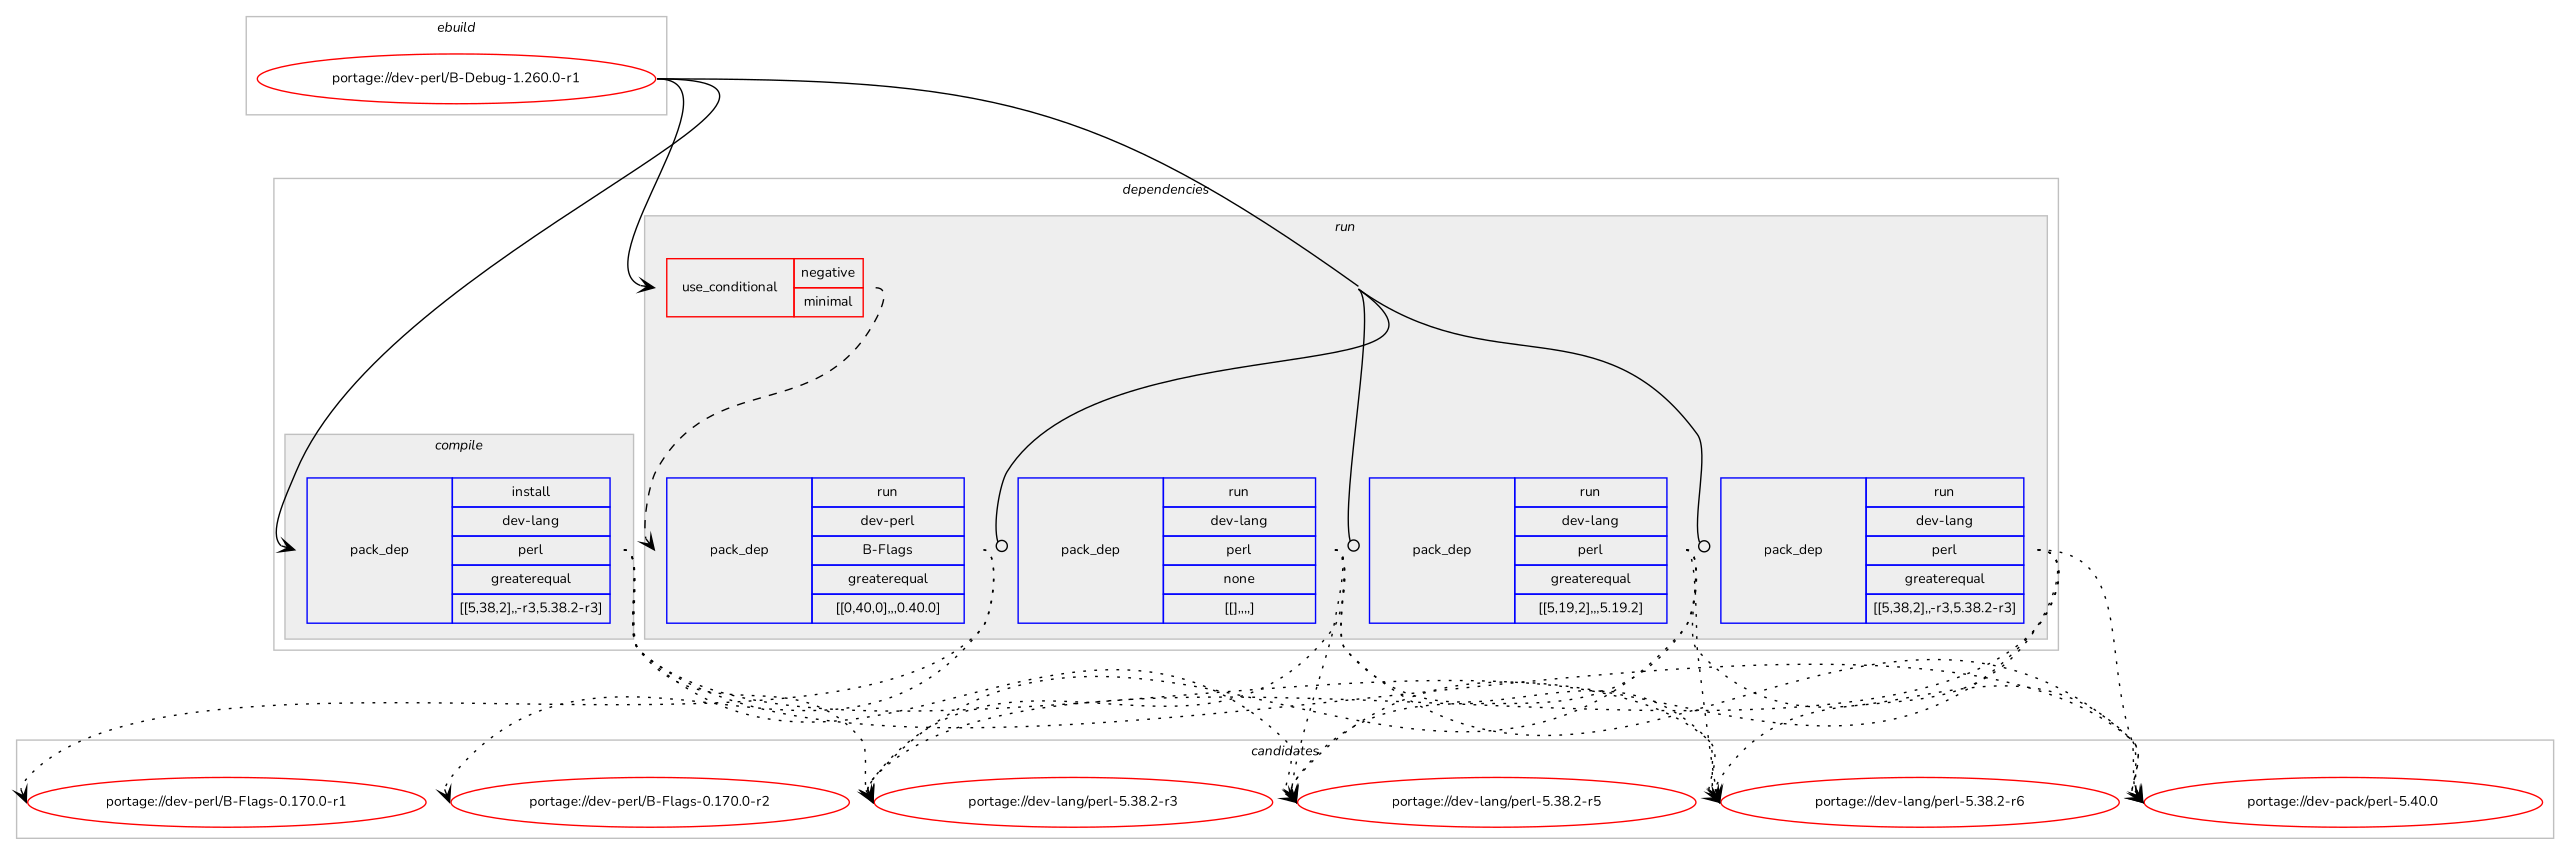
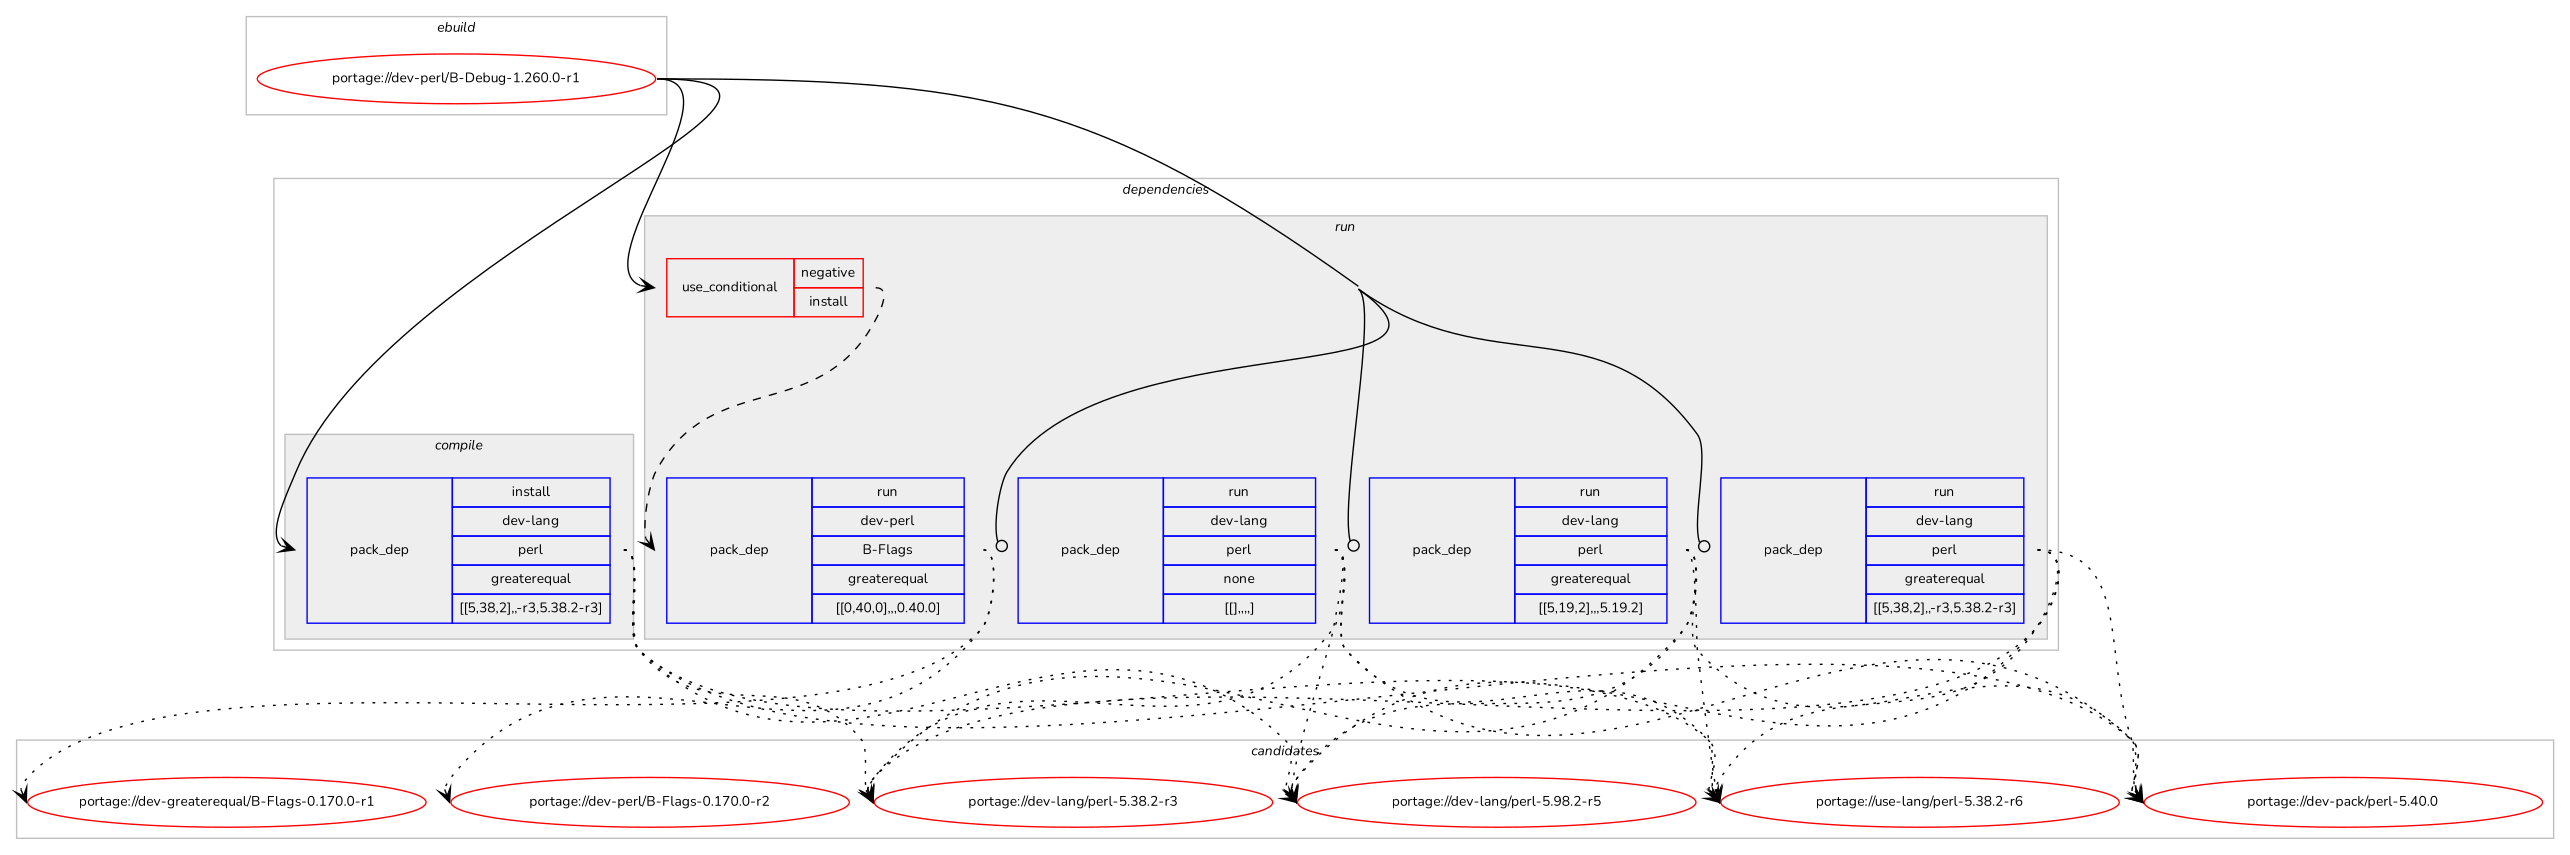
(829, 302) -> (829, 302)
(227, 802) -> (227, 802)
(1497, 802) -> (1497, 802)
(1920, 802) -> (1920, 802)
